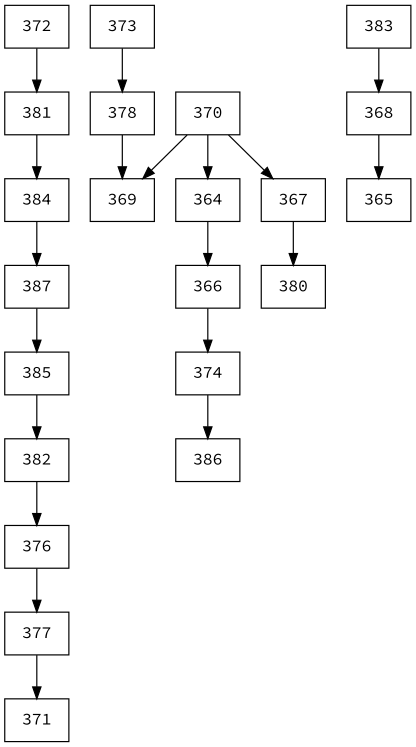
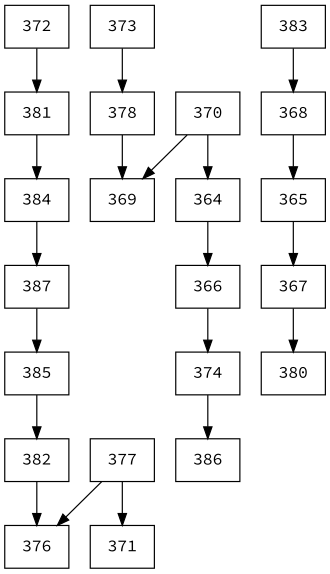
(246, 153) -> (293, 238)
(37, 584) -> (84, 499)
